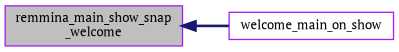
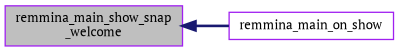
(311, 26) -> (311, 26)
